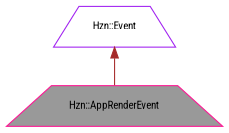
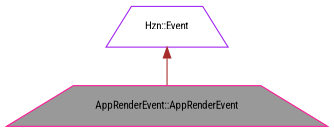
(115, 106) -> (167, 106)
